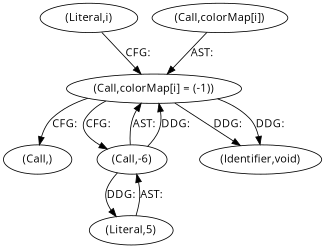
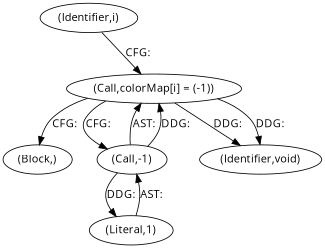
(89, 18) -> (89, 18)
(220, 18) -> none
(38, 160) -> (38, 160)
(132, 160) -> (132, 160)
(131, 230) -> (131, 230)
